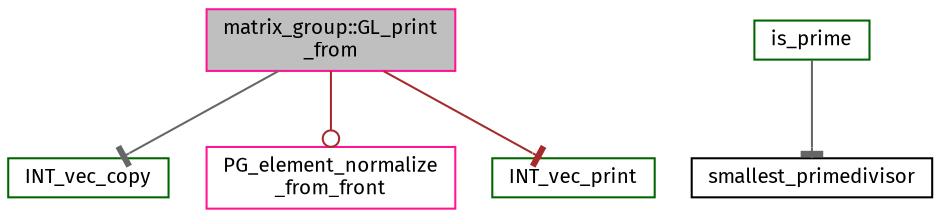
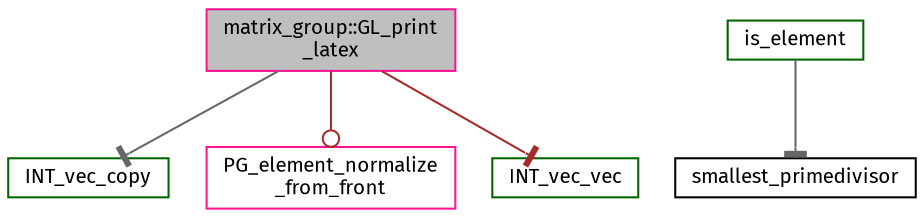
(331, 40) -> (331, 40)
(812, 40) -> (795, 40)
(574, 178) -> (565, 178)
